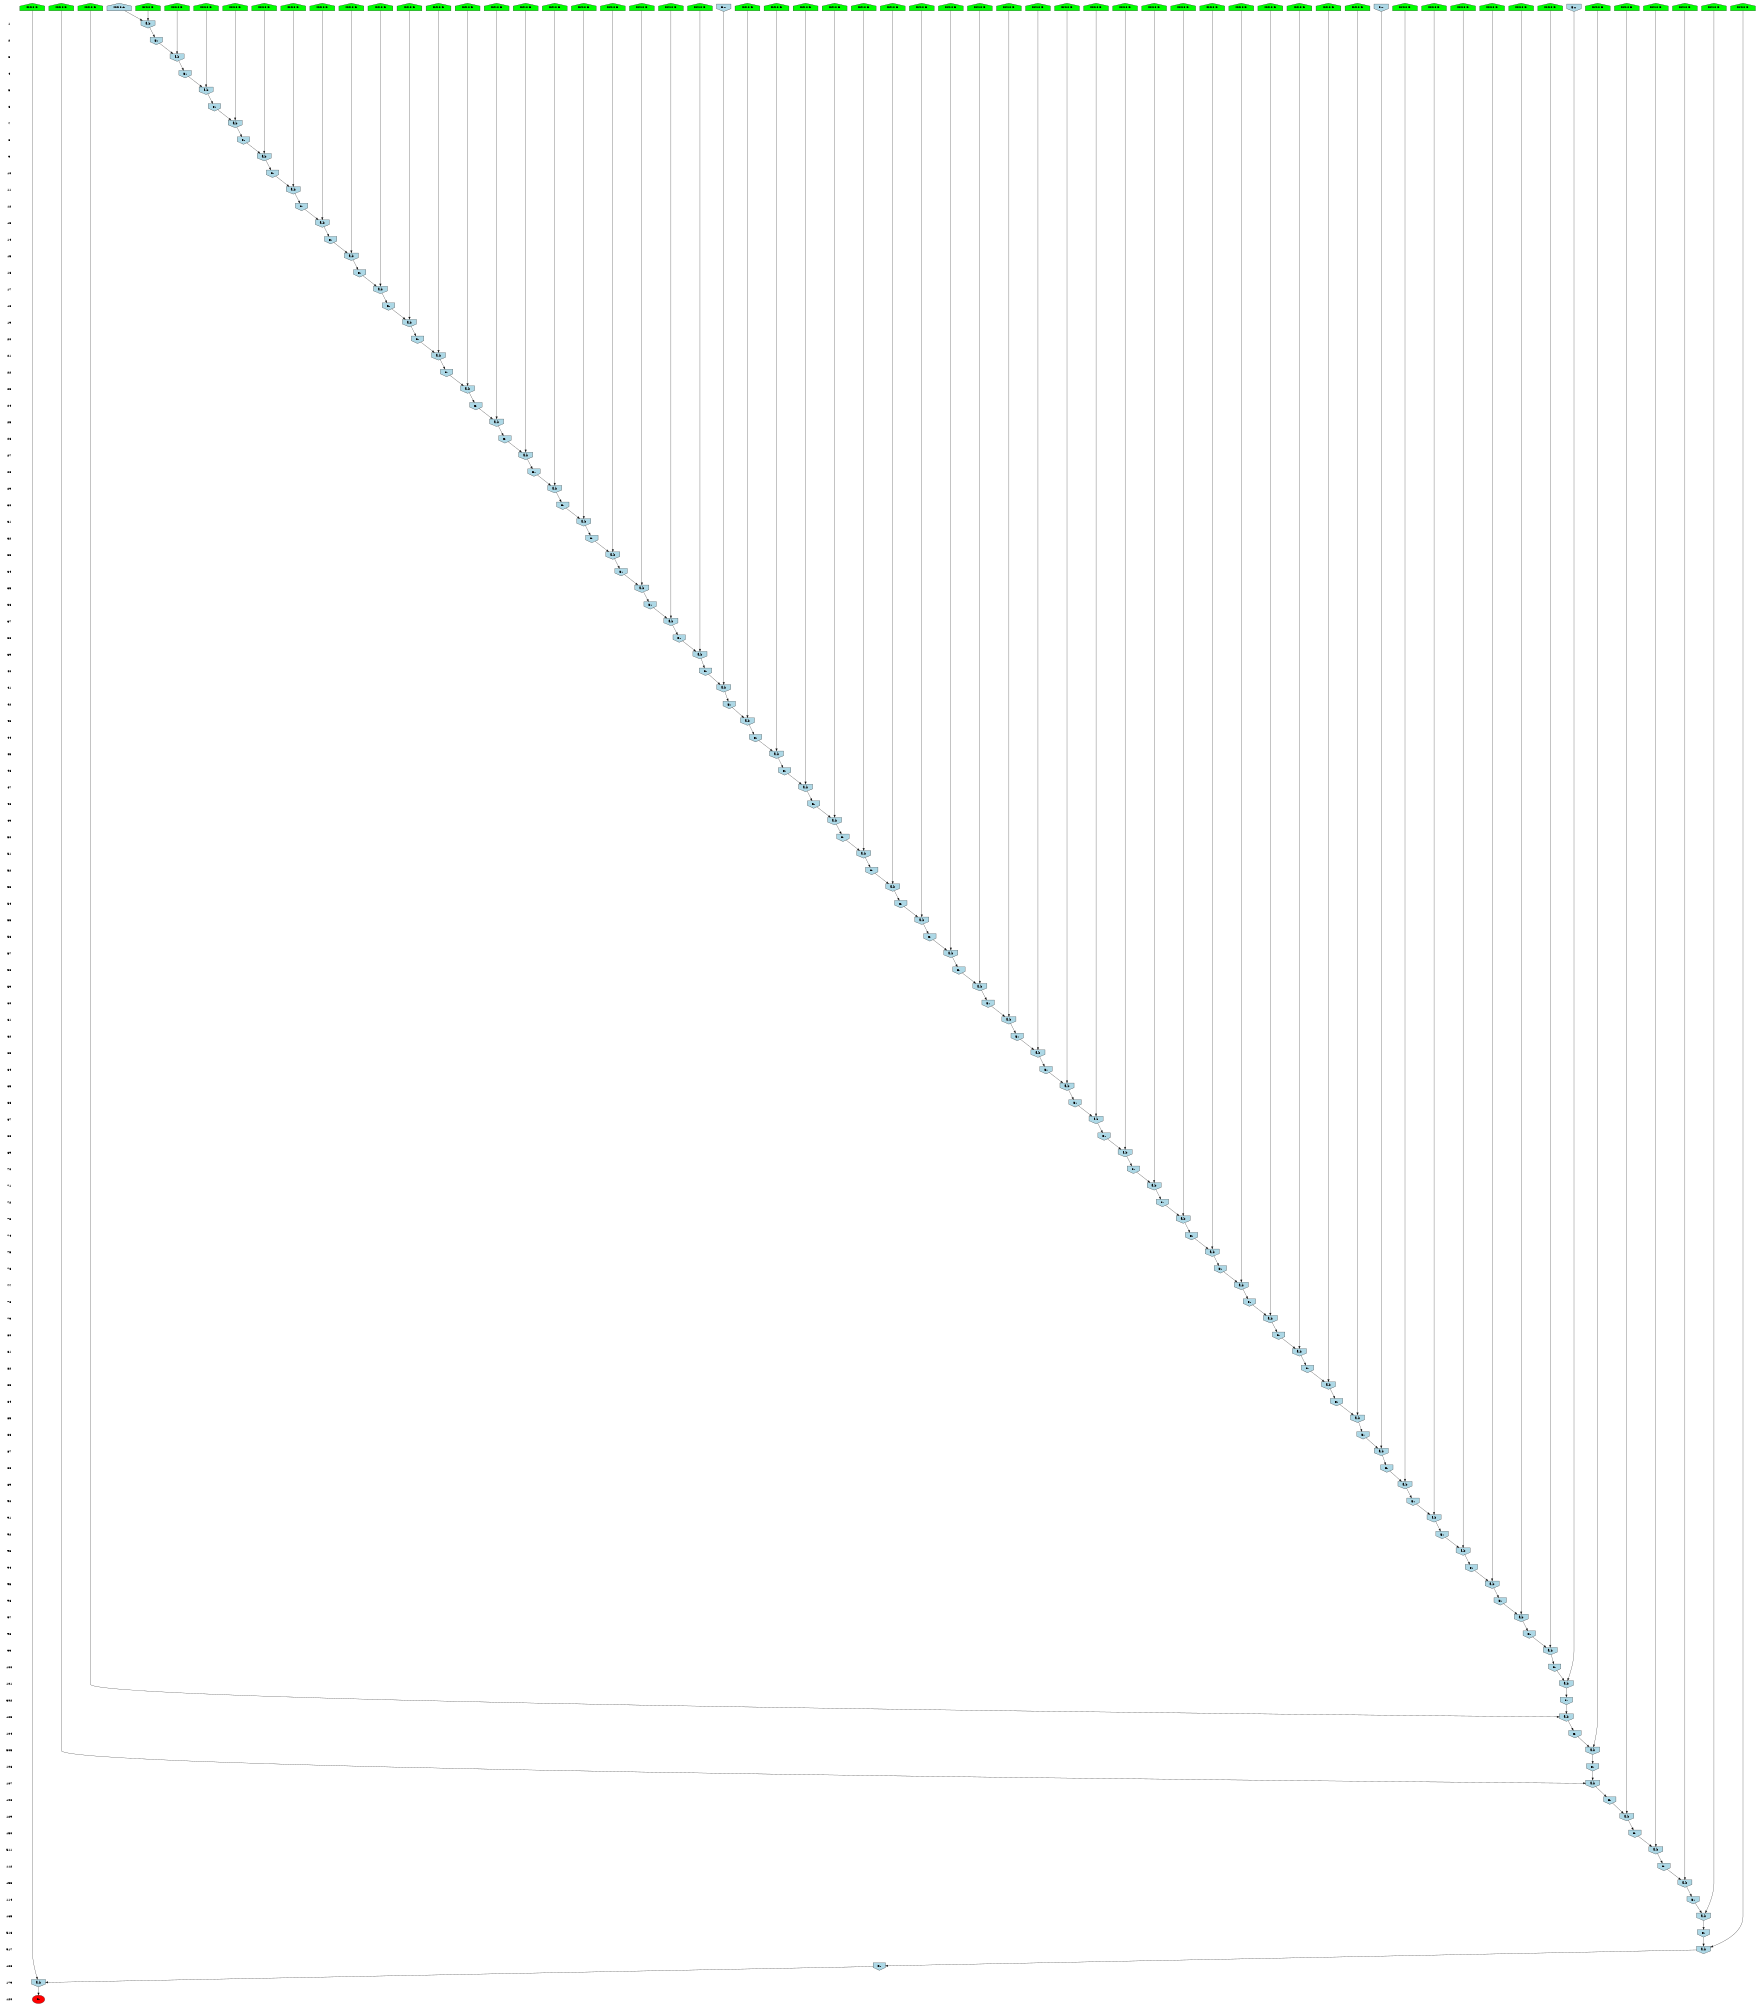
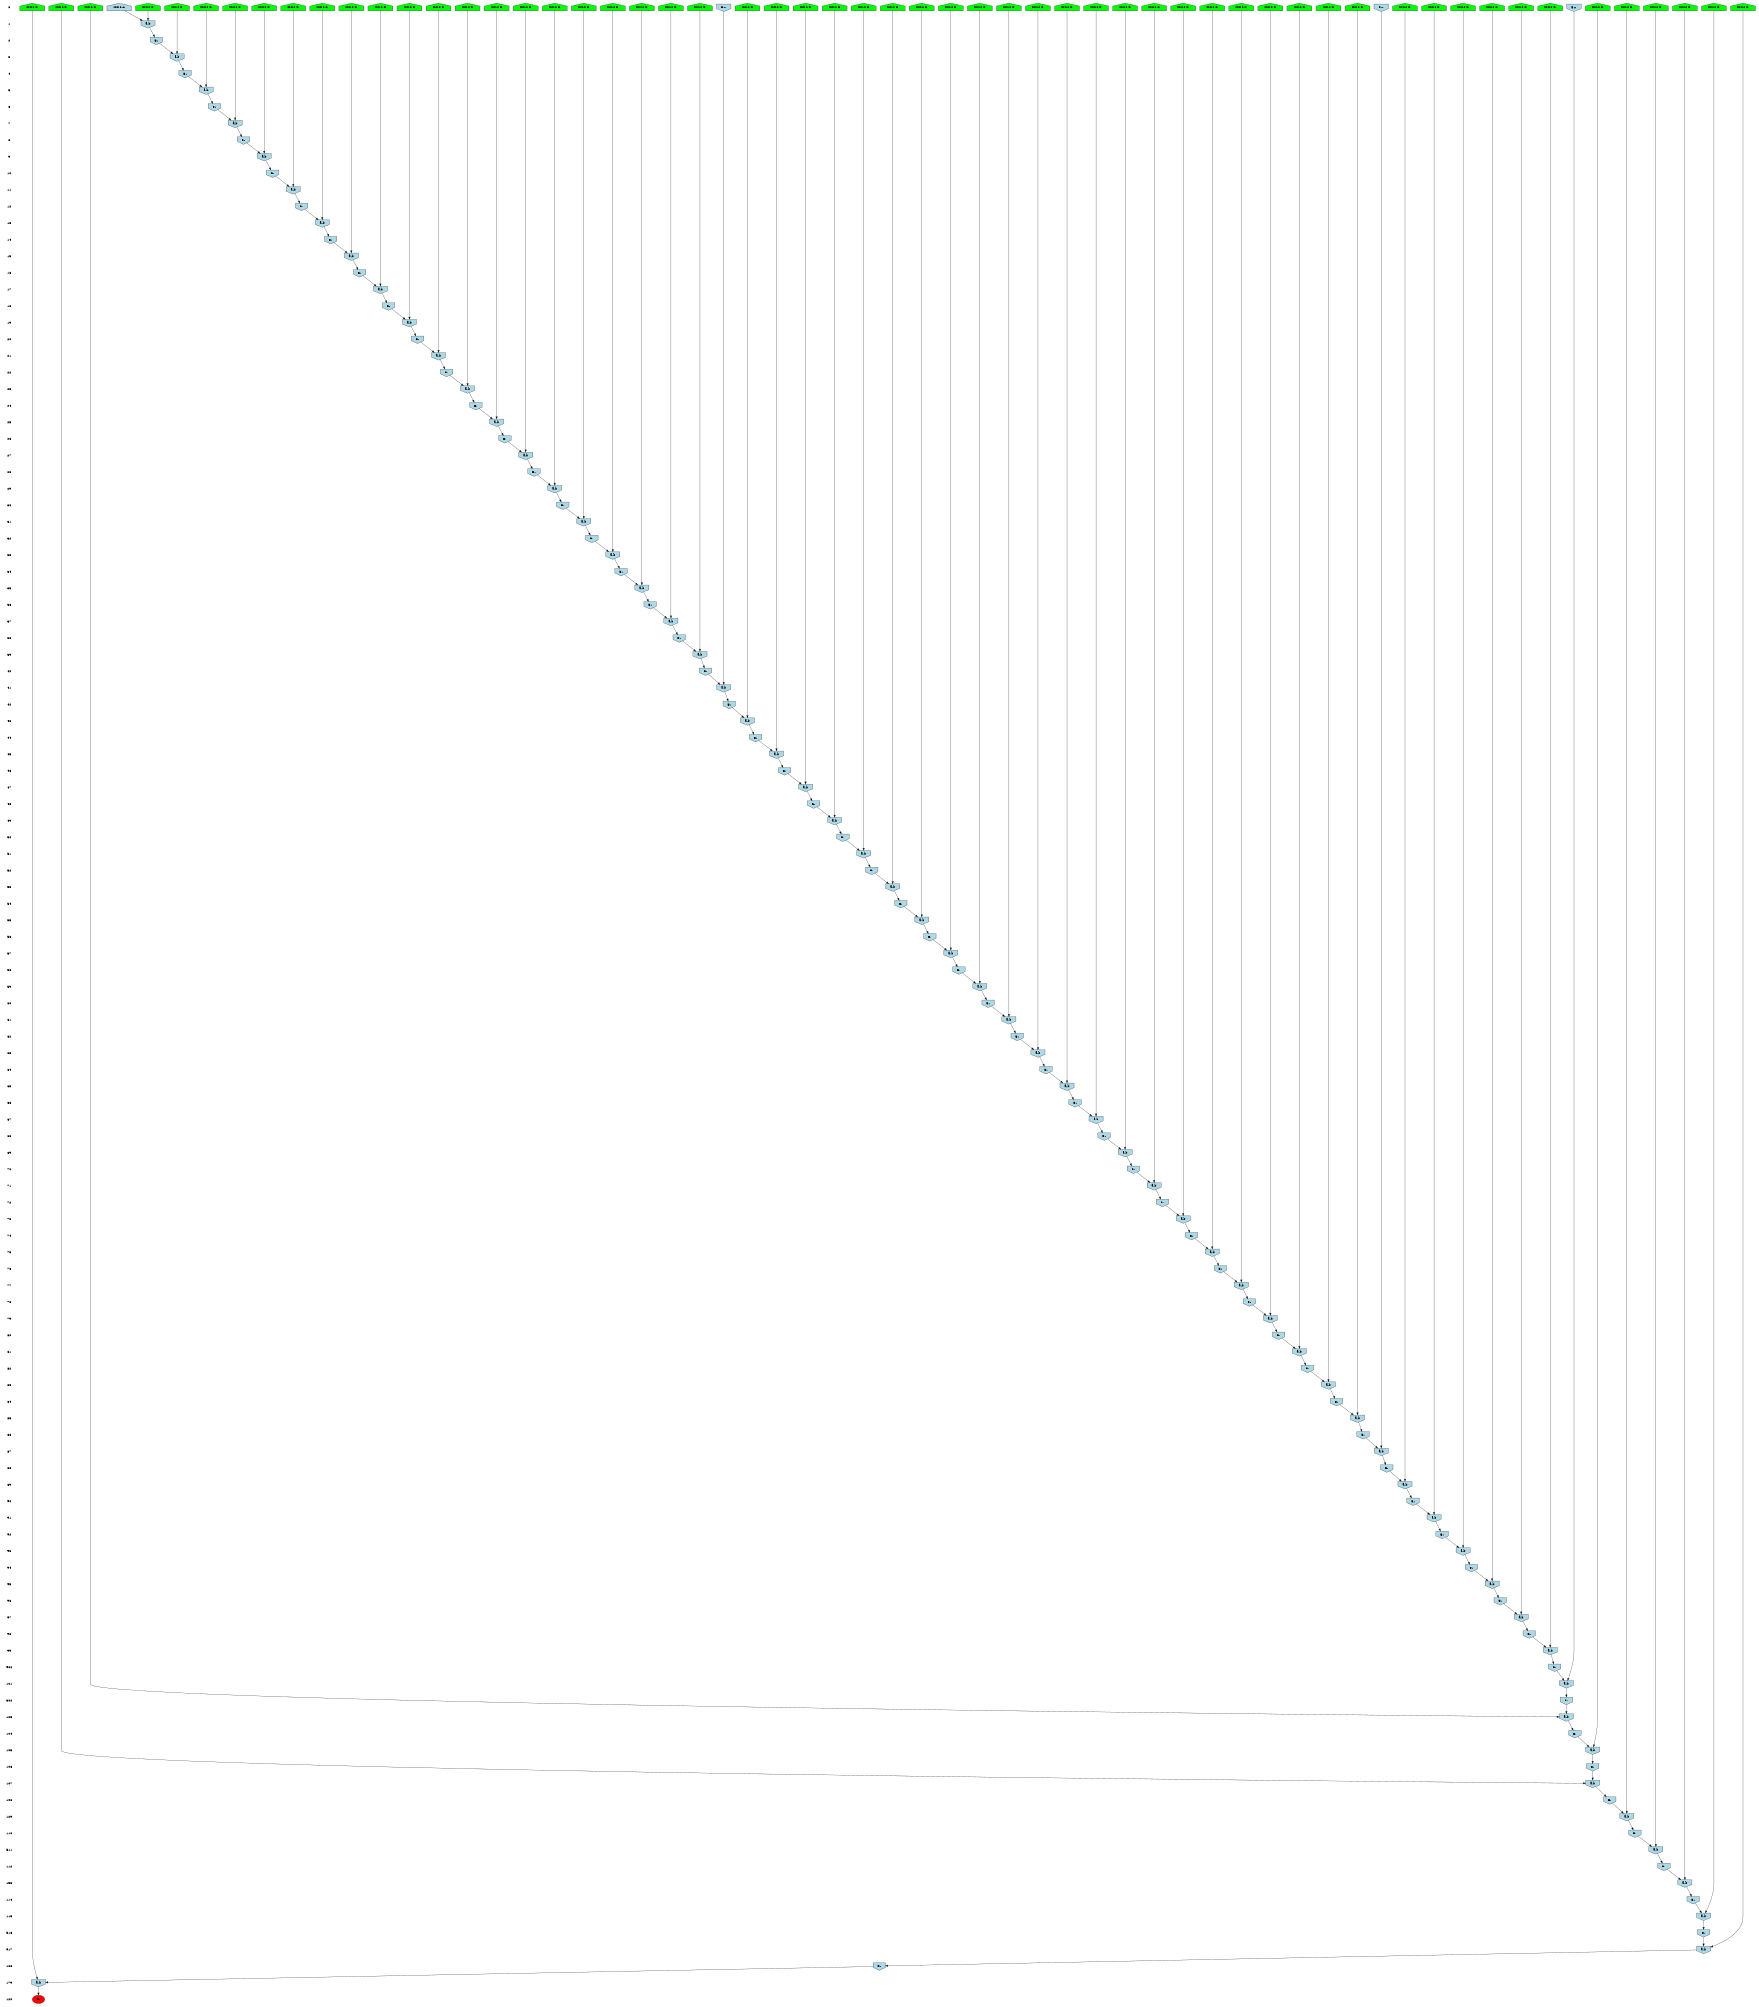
none -> (9, 7)
(9, 1667) -> (9, 1667)
(9, 1750) -> (9, 1750)
(9, 1833) -> (9, 1833)
(9, 1916) -> (9, 1916)
